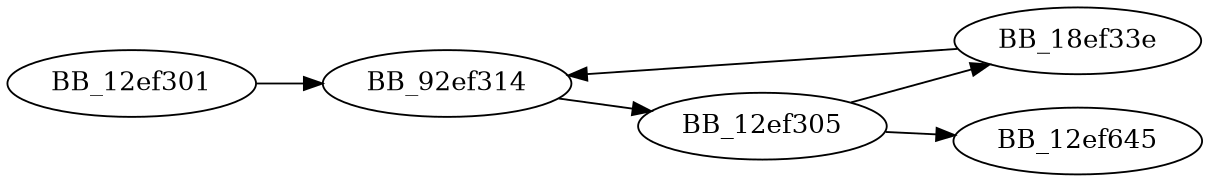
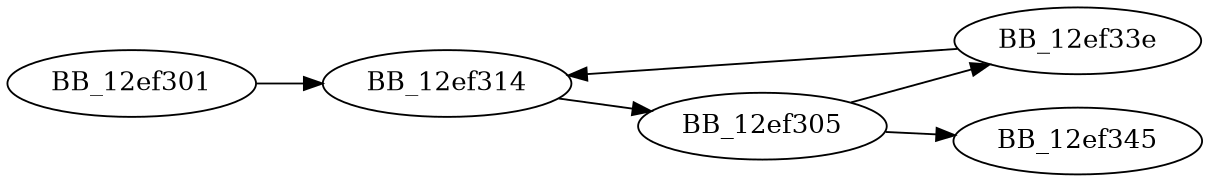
(1078, 41) -> (1078, 41)
(447, 84) -> (447, 84)
(1078, 141) -> (1078, 141)
